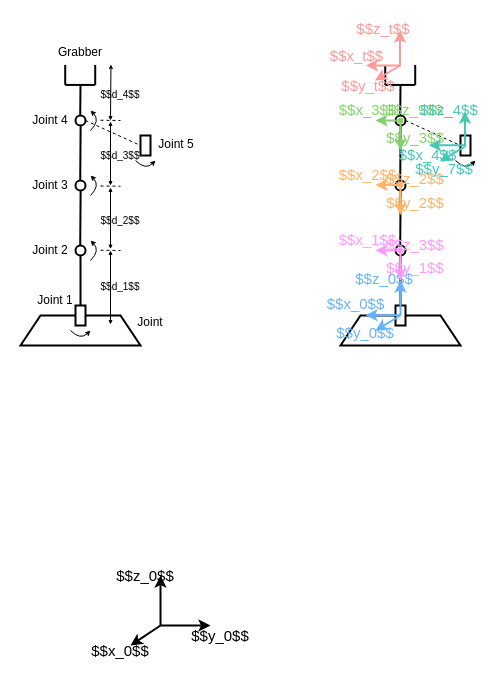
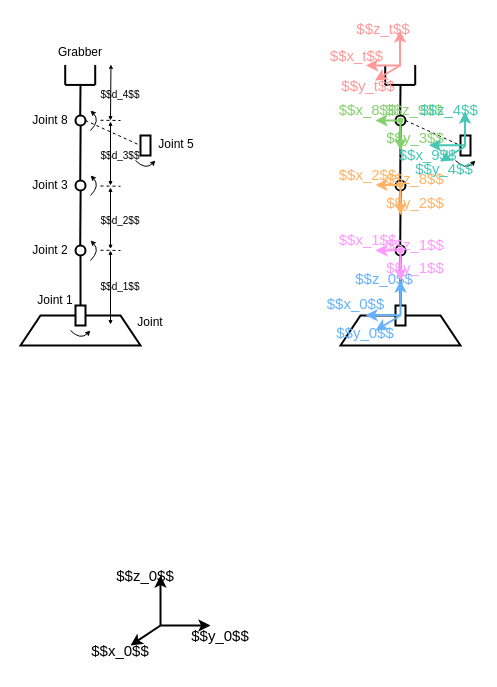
(368, 110) -> (368, 110)
(51, 121) -> (51, 121)
(428, 155) -> (428, 155)
(445, 169) -> (445, 169)
(416, 179) -> (416, 179)
(416, 245) -> (416, 245)
